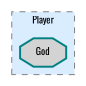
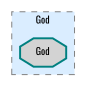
(43, 21) -> (43, 21)
